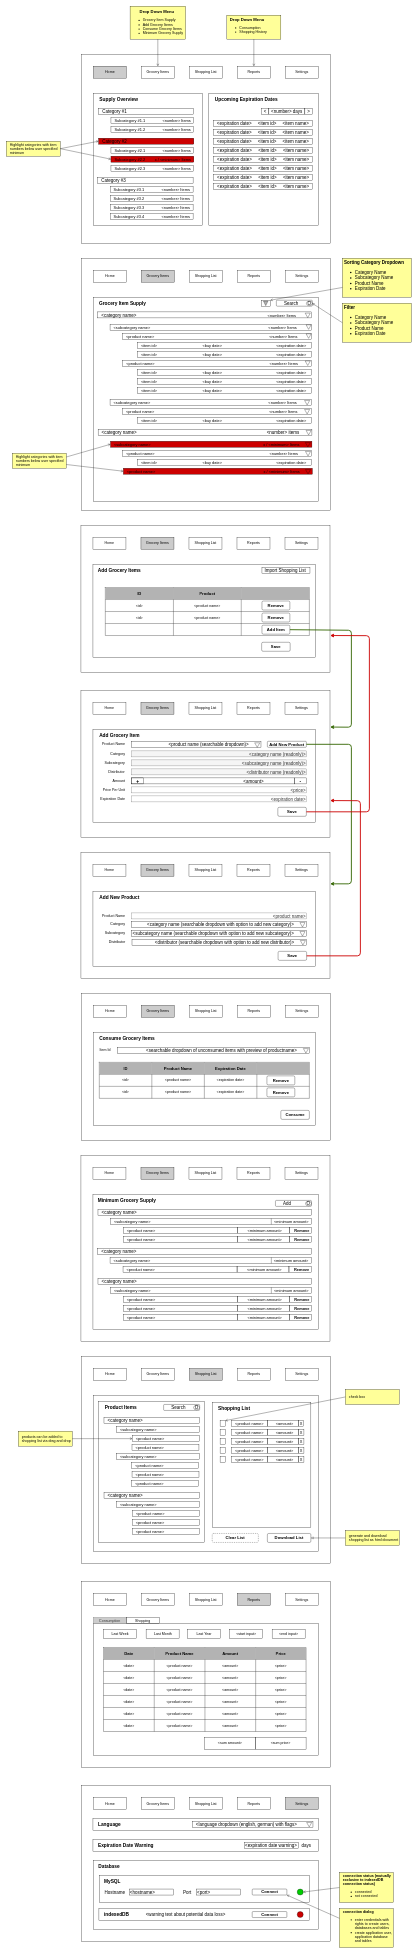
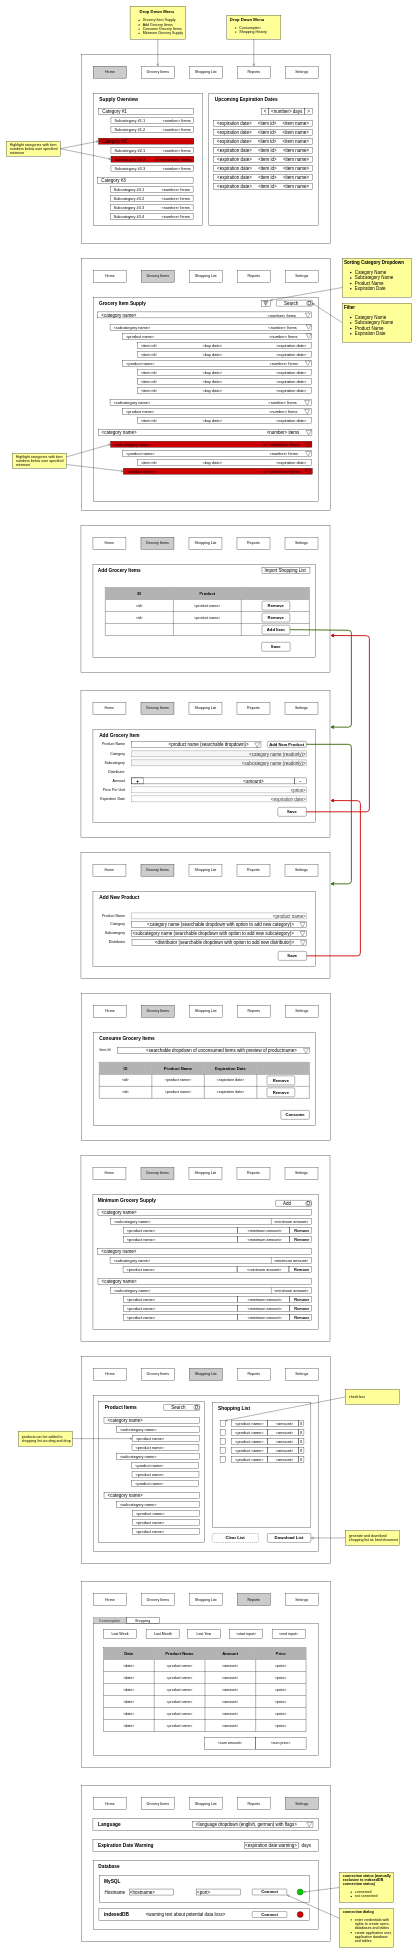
(219, 772) -> none
(187, 1892) -> none
